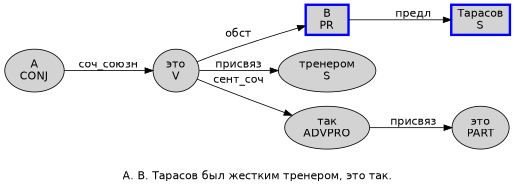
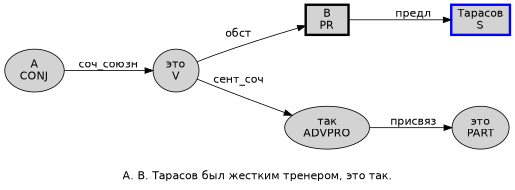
(327, 20) -> (327, 20)
(327, 71) -> none
